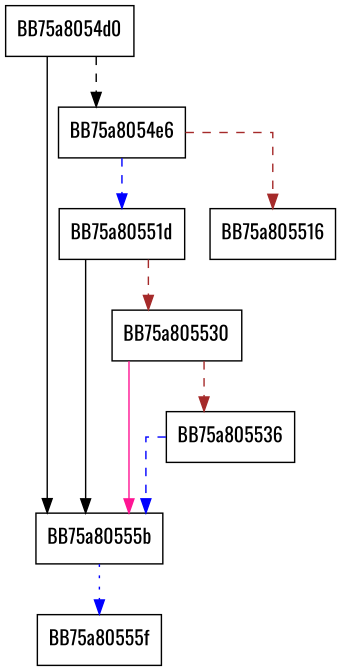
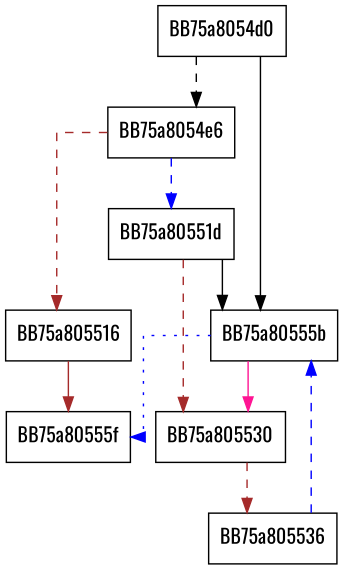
none -> (68, 379)
(129, 430) -> (248, 379)
